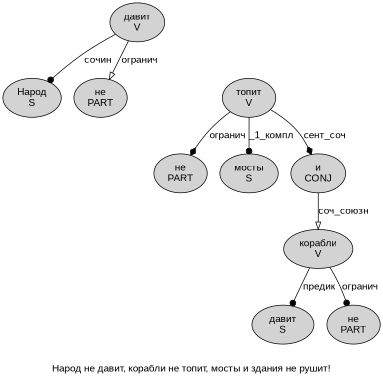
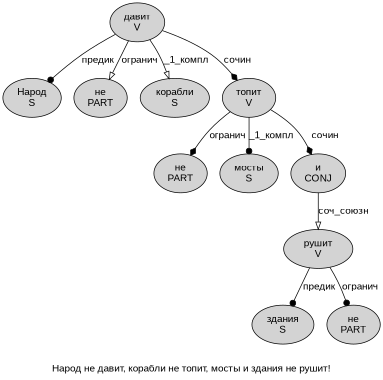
none -> (200, 47)
(98, 60) -> (98, 60)
none -> (175, 98)
(325, 136) -> (325, 136)
(318, 249) -> (318, 249)
(283, 325) -> (283, 325)
